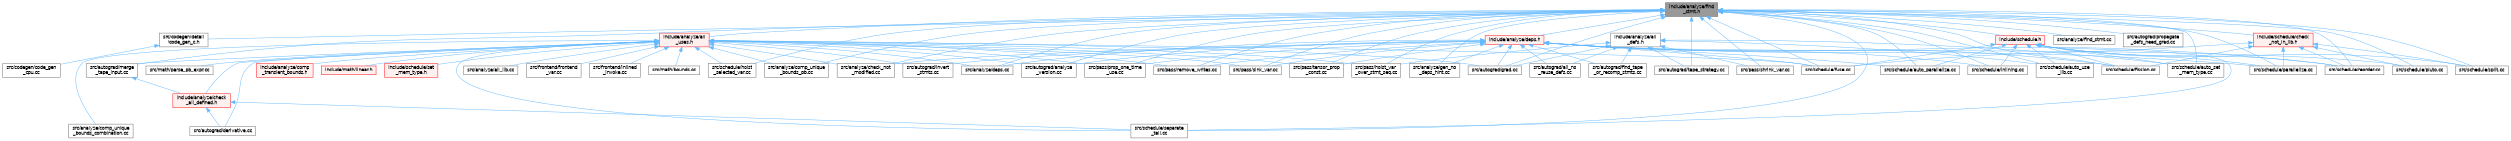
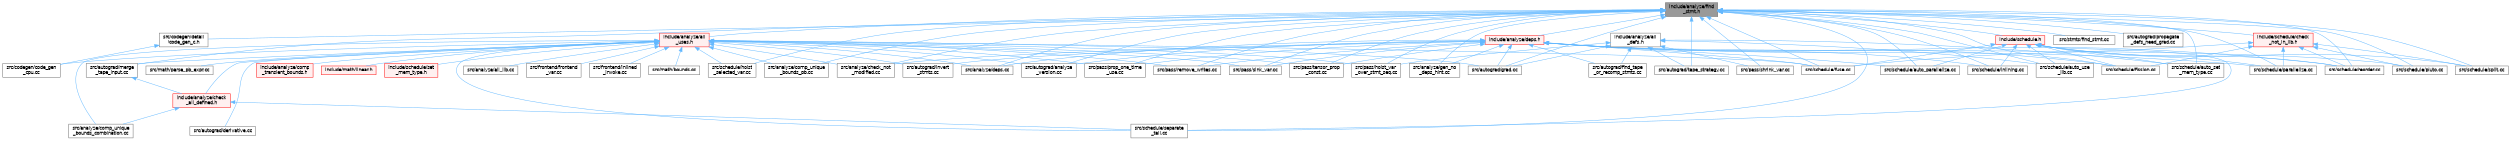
(2084, 40) -> (2084, 40)
none -> (357, 48)
(1555, 70) -> none
(214, 119) -> (149, 117)
